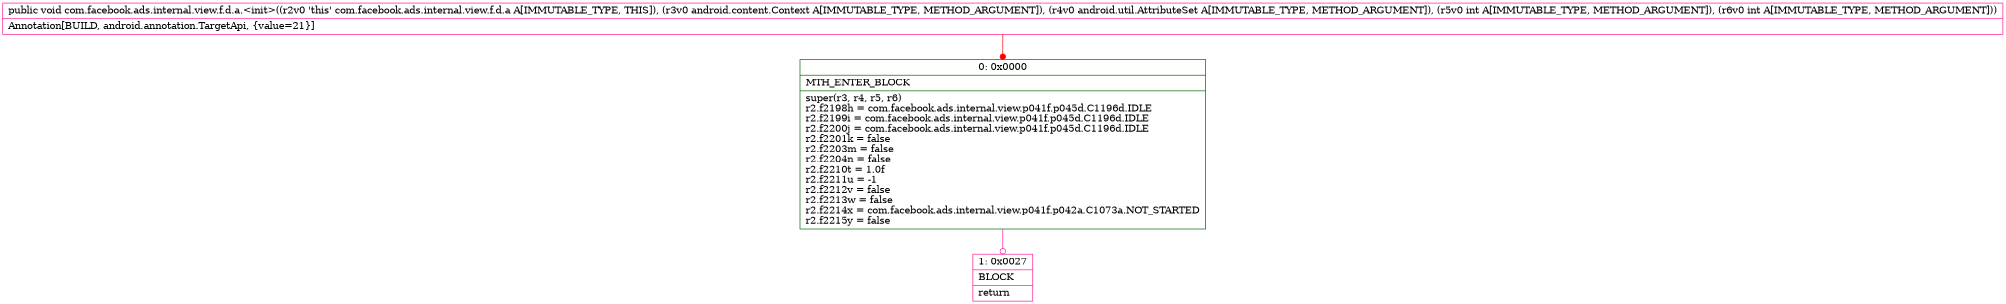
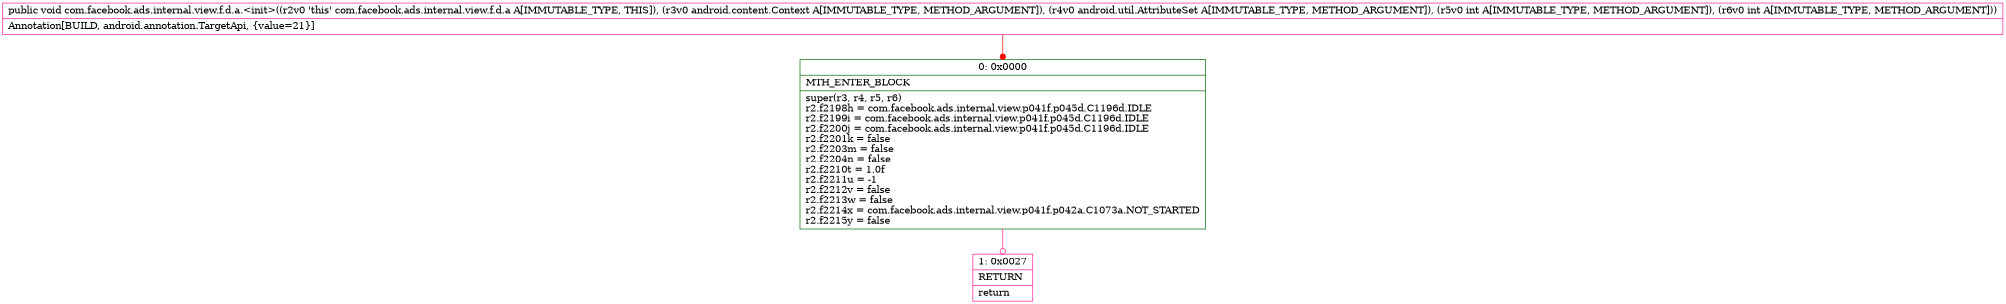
(996, 277) -> (1000, 277)
